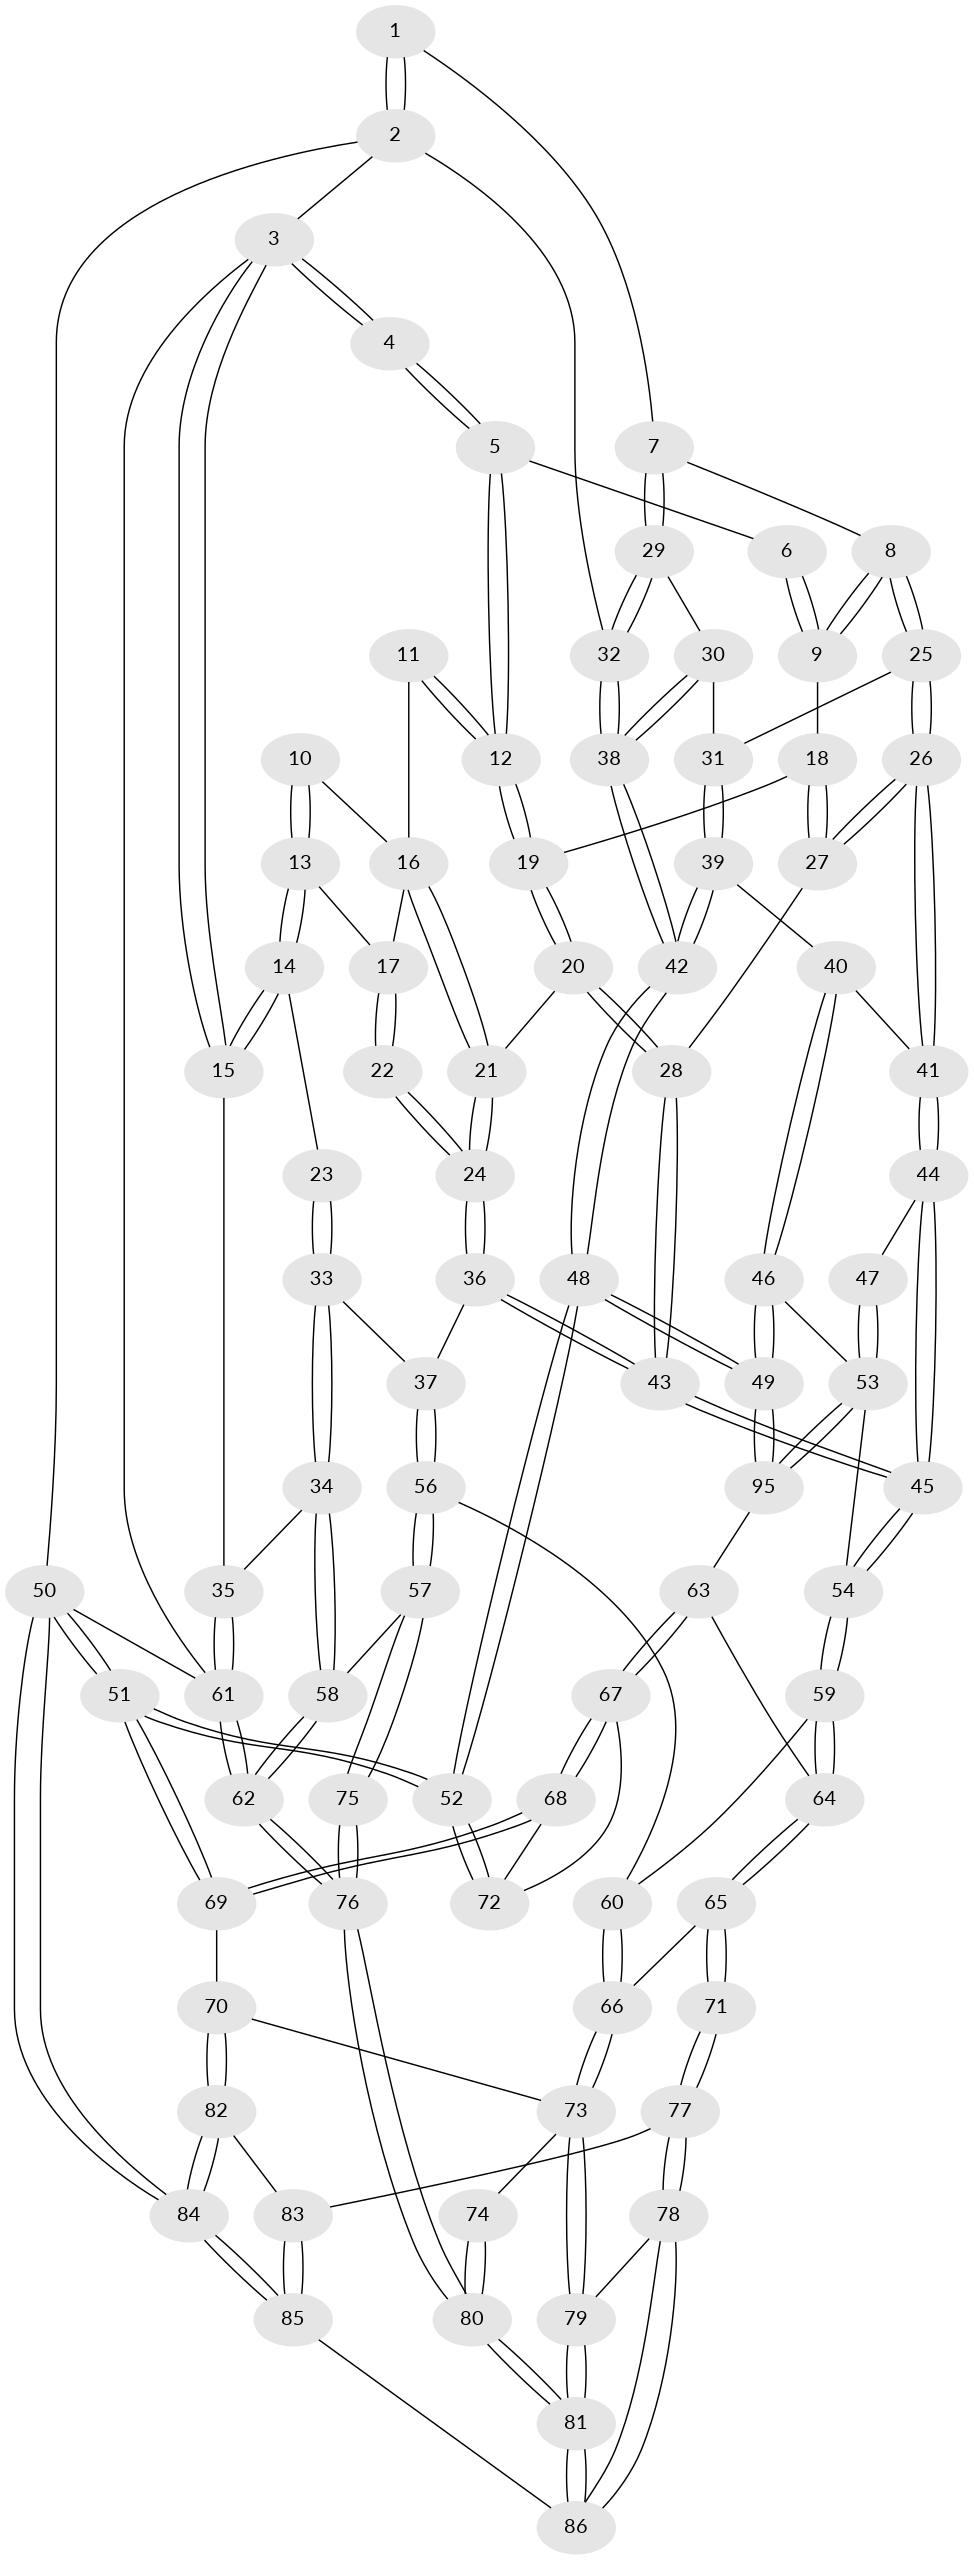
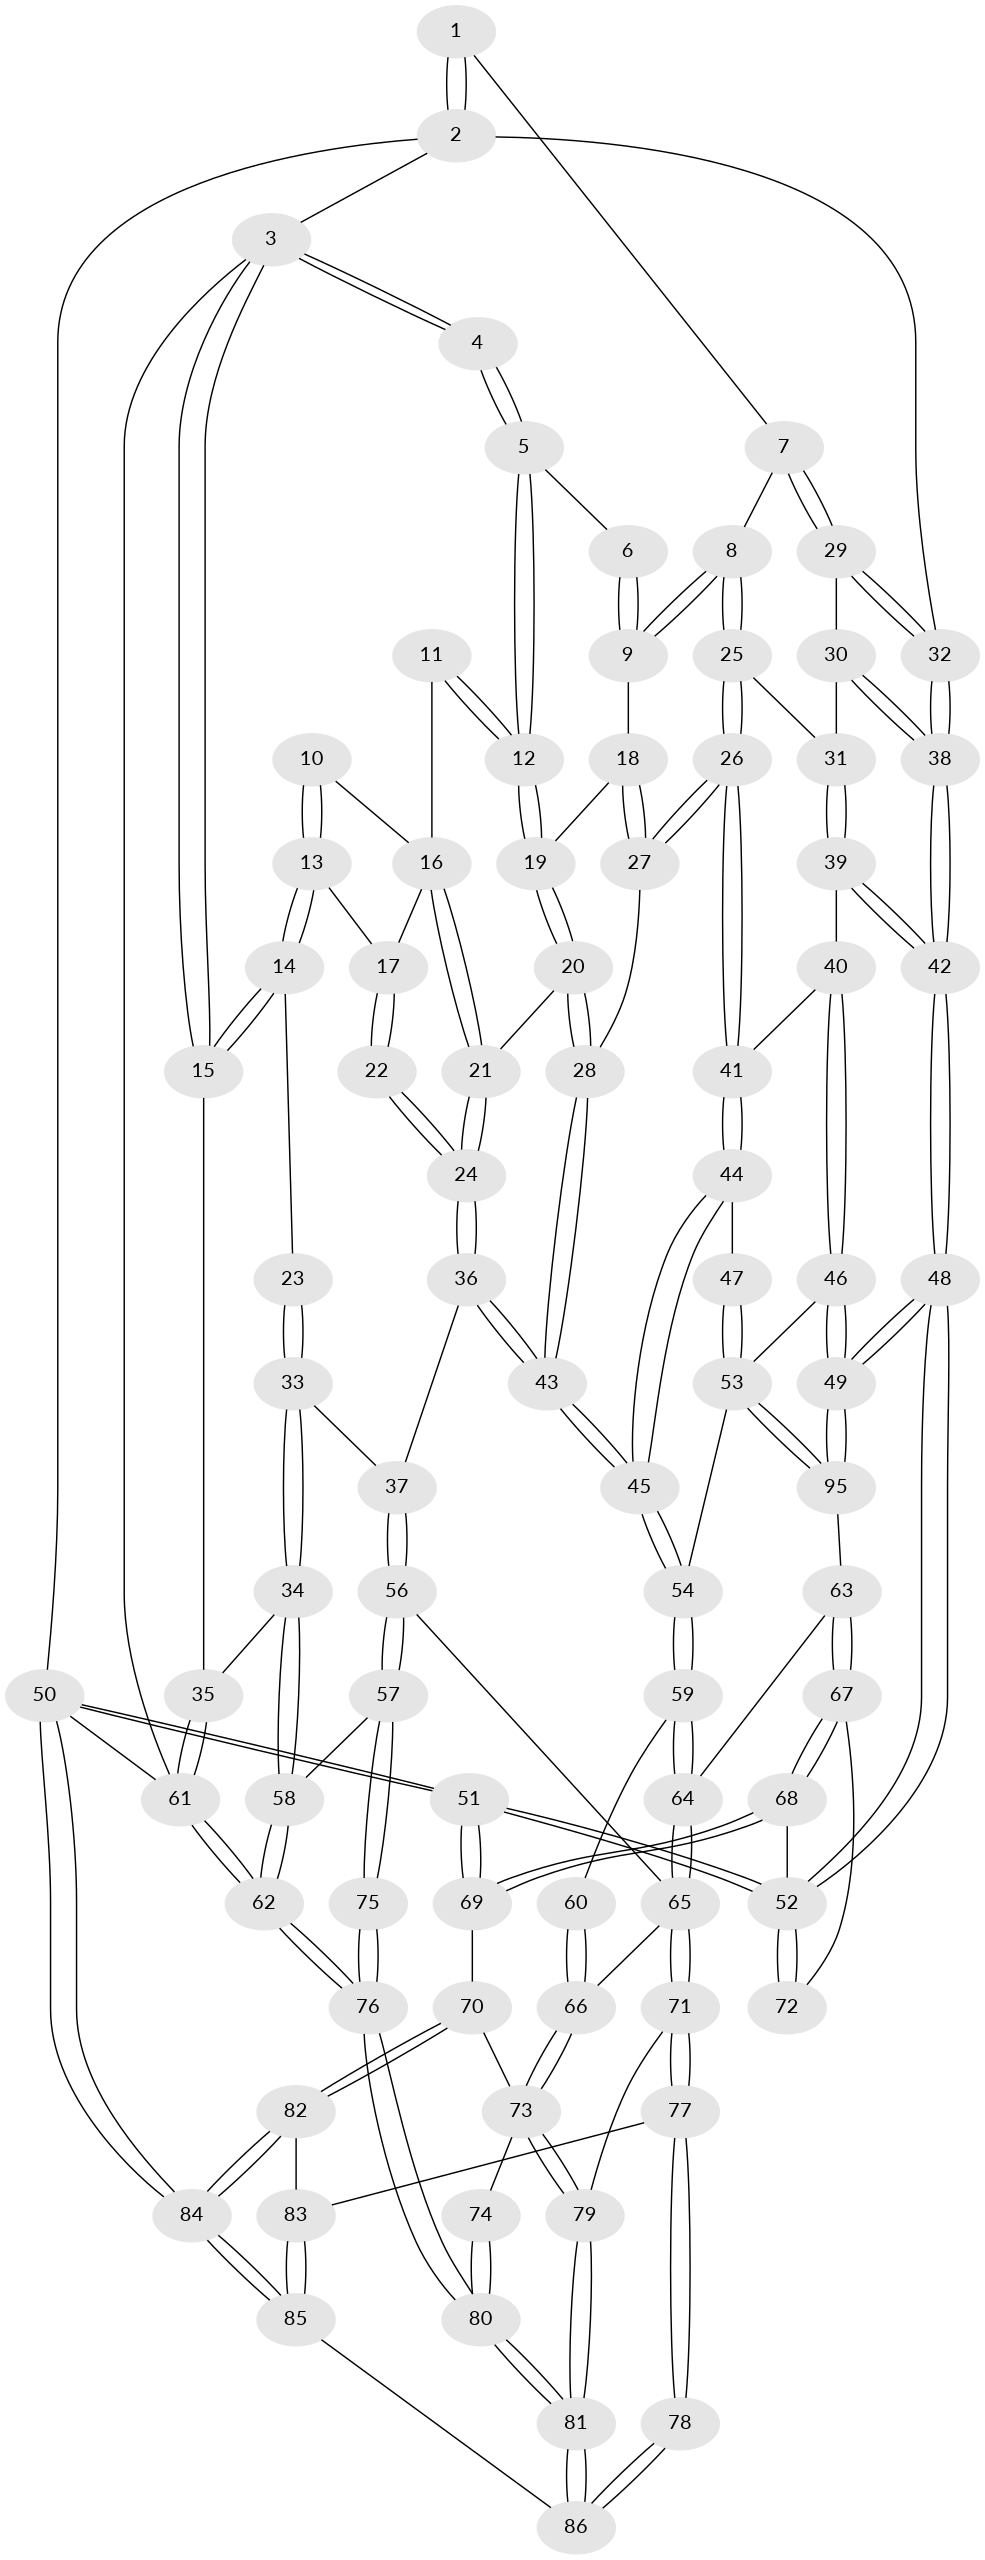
(636, 1629) -> (539, 1748)
(523, 1852) -> (787, 1852)
(623, 2268) -> (619, 2107)
